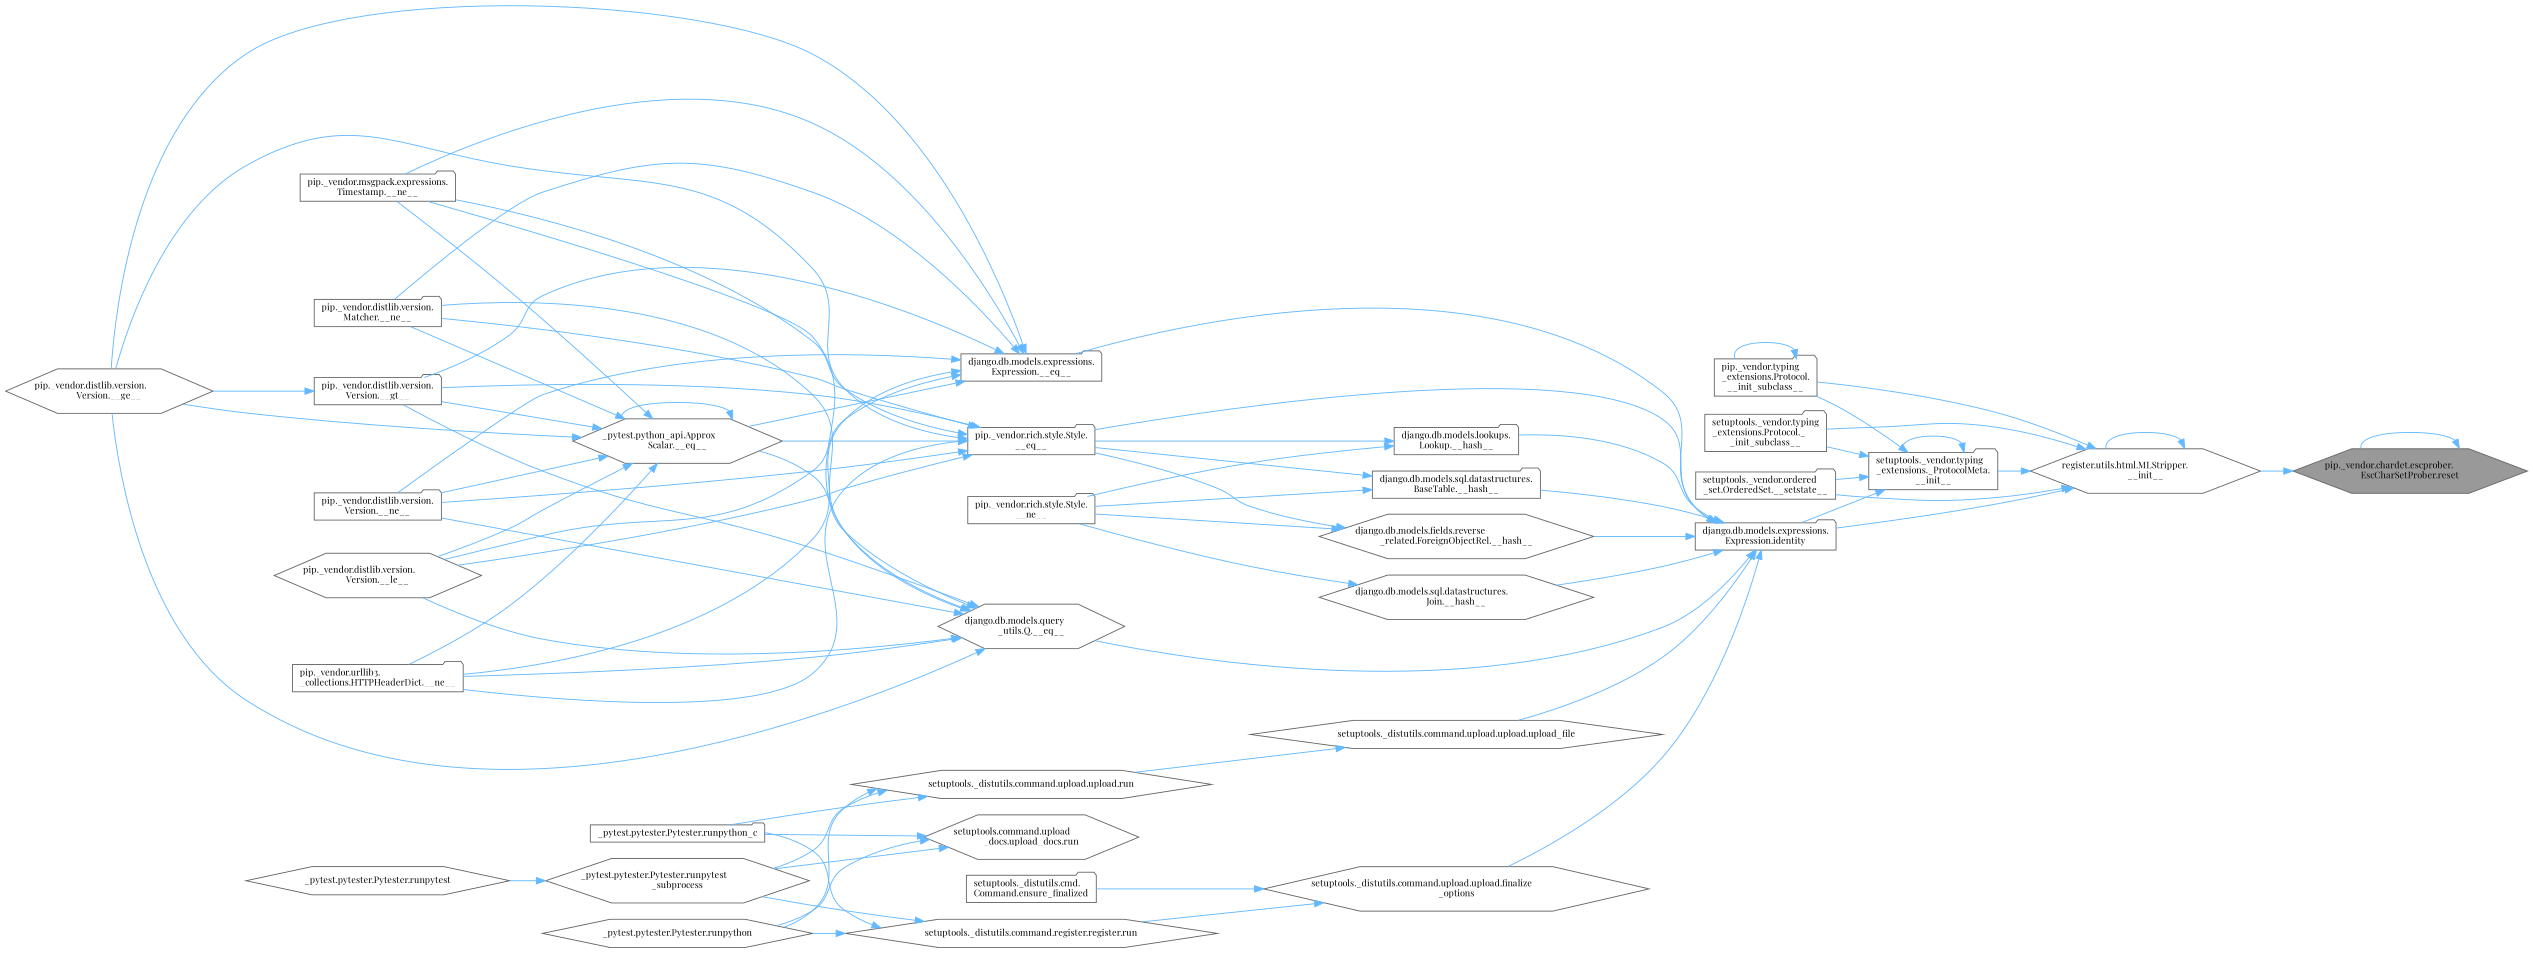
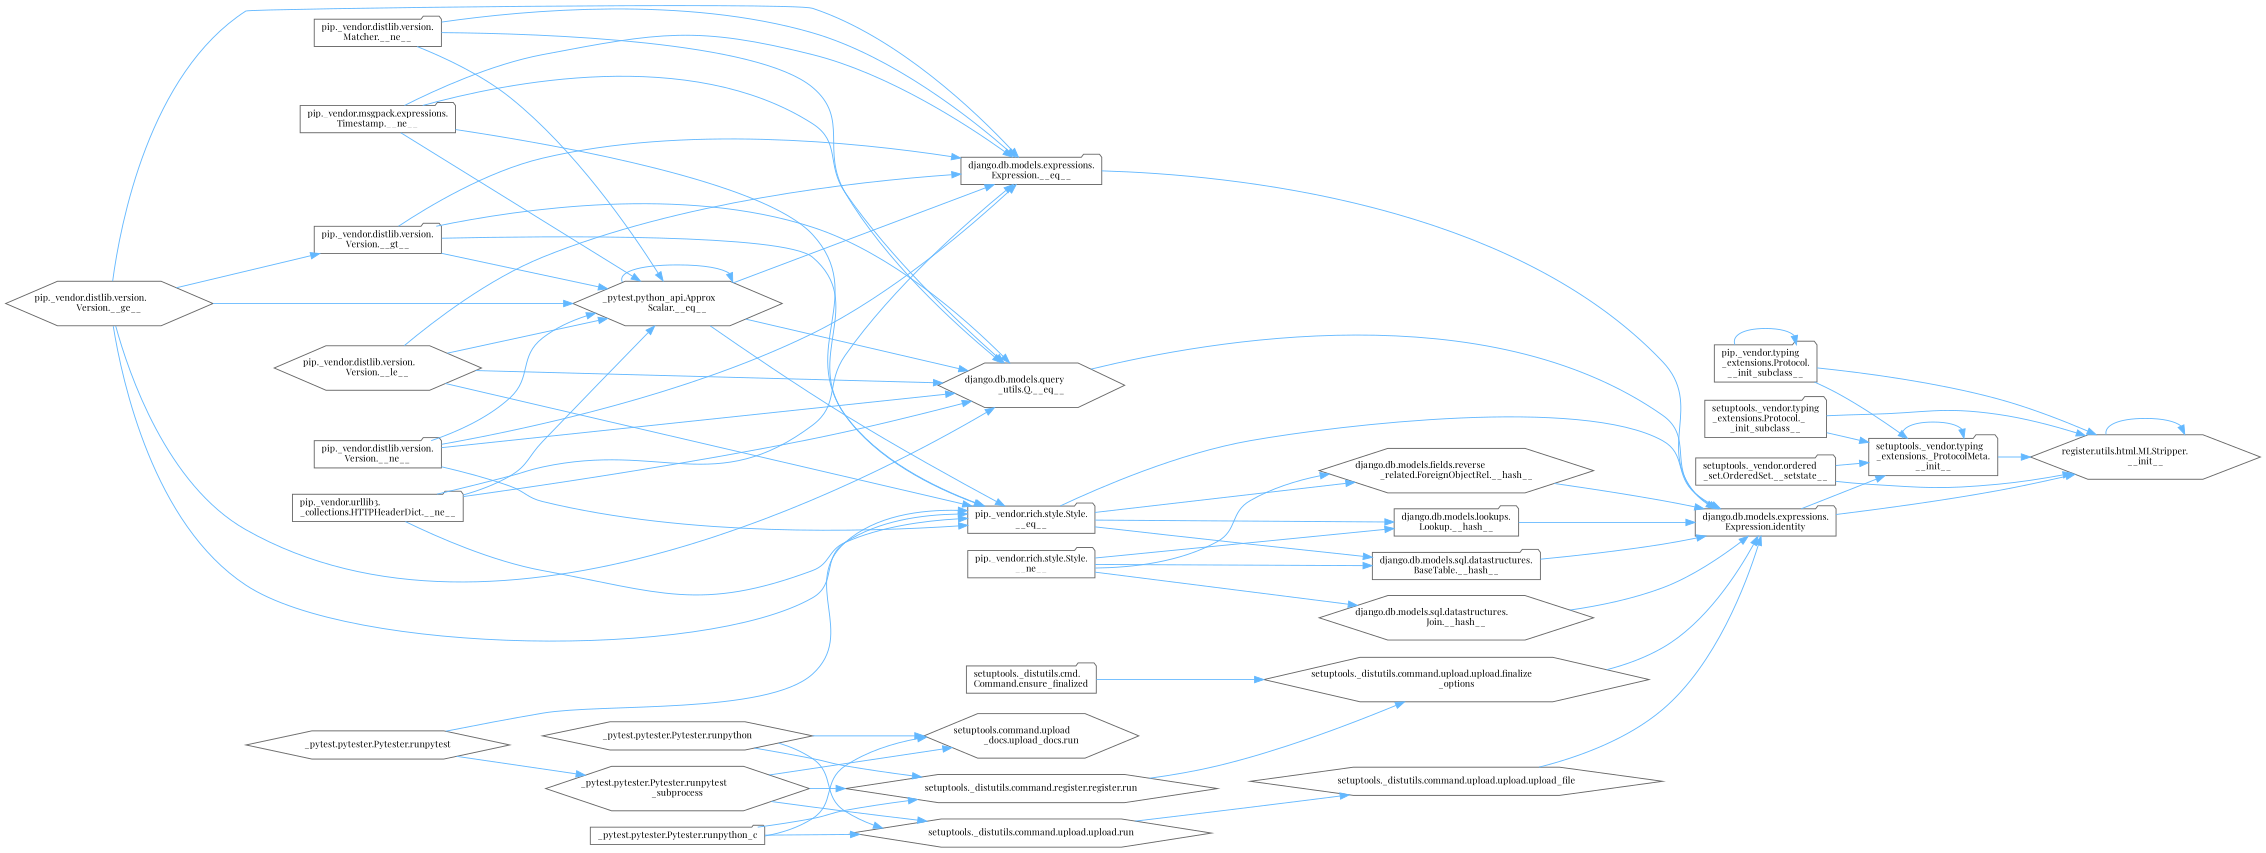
(709, 355) -> (761, 695)
(2410, 471) -> none
